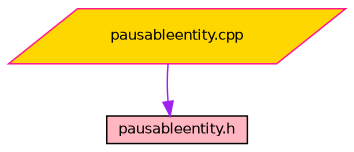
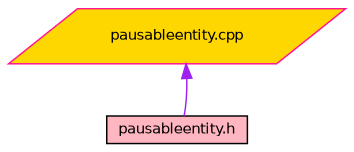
(167, 83) -> (186, 97)
